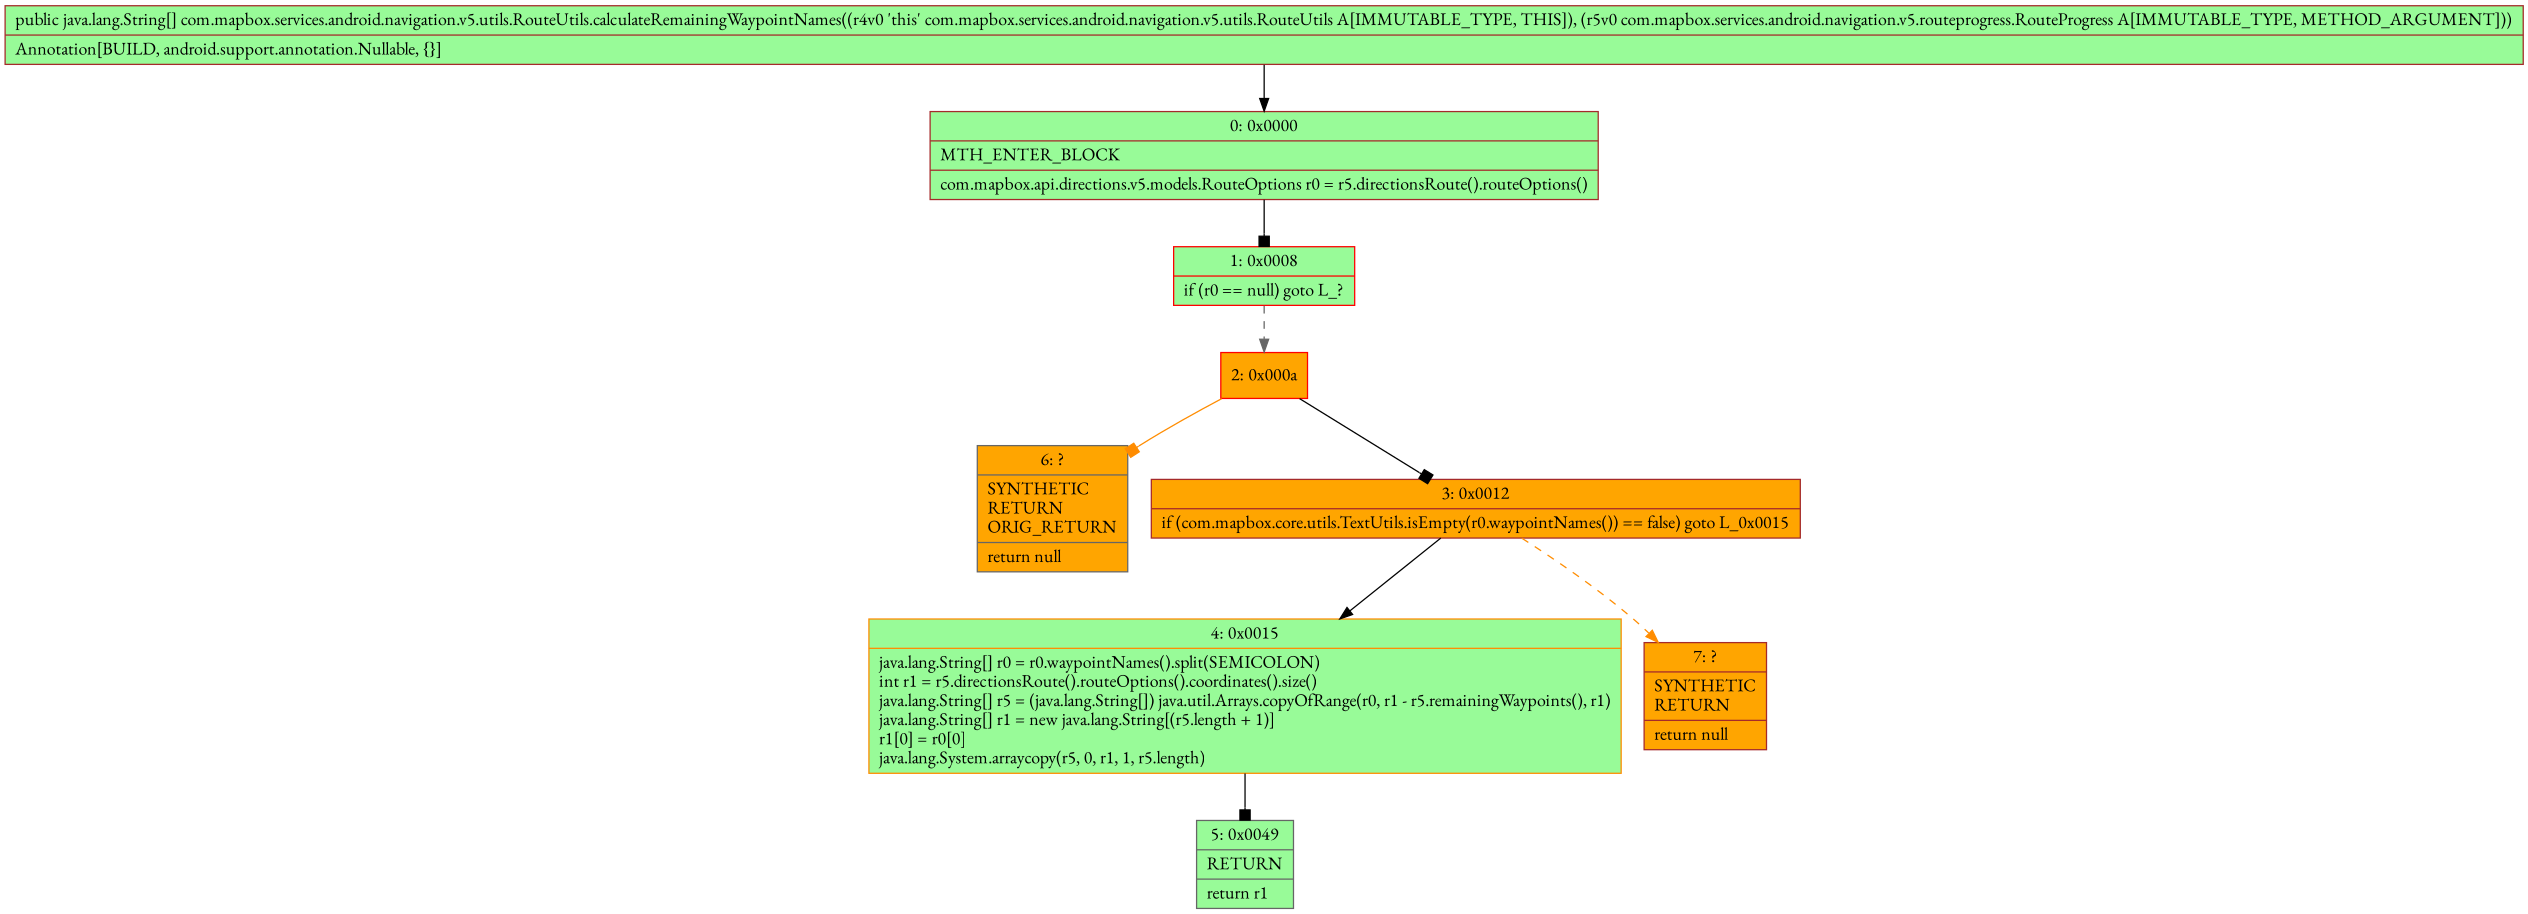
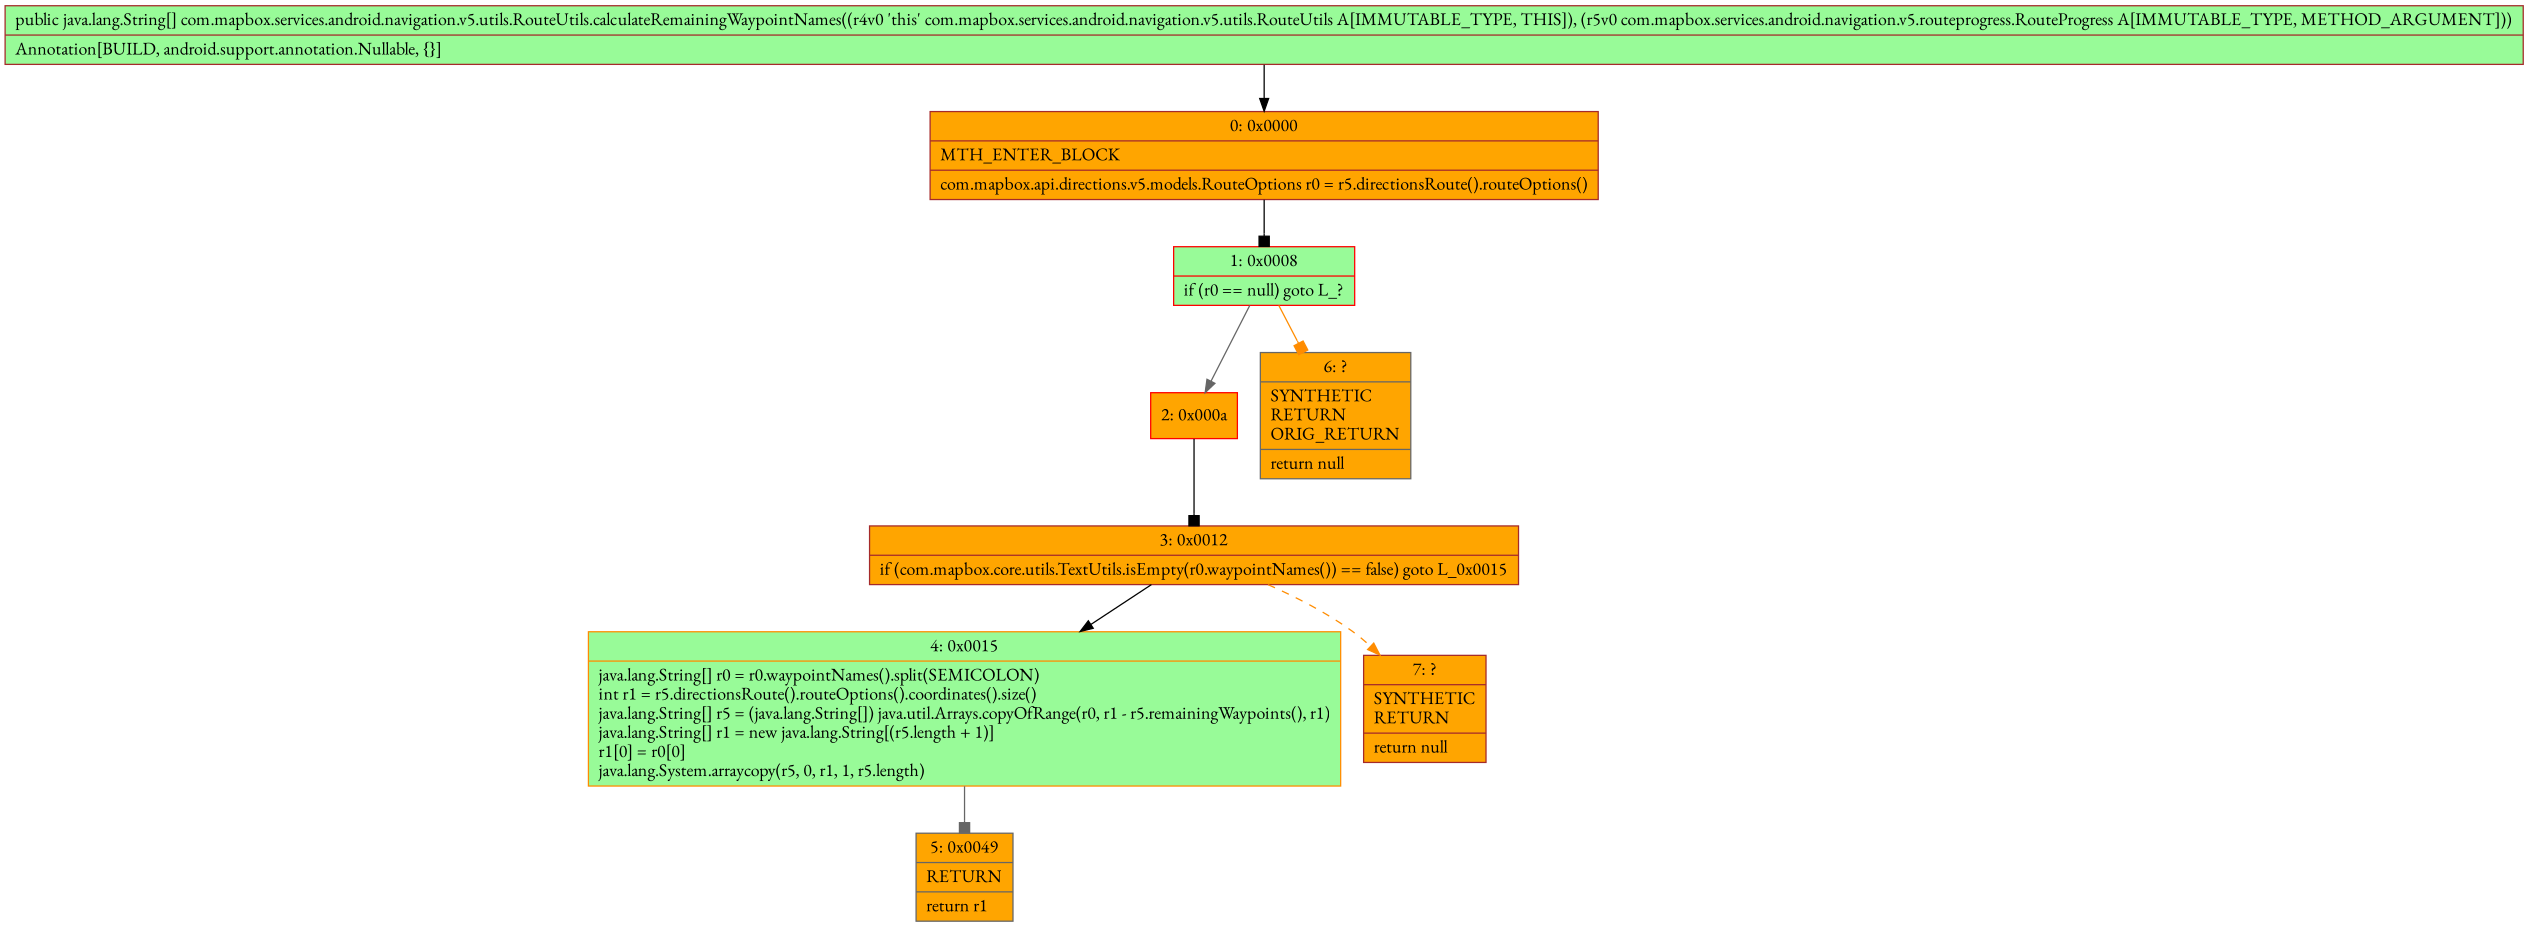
(1264, 156) -> (1264, 156)
(1264, 322) -> (1230, 343)
(1180, 422) -> (1288, 323)
(1245, 790) -> (965, 803)
(1245, 864) -> (965, 877)
